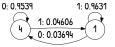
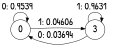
(21, 30) -> (21, 30)
(95, 30) -> (95, 30)
